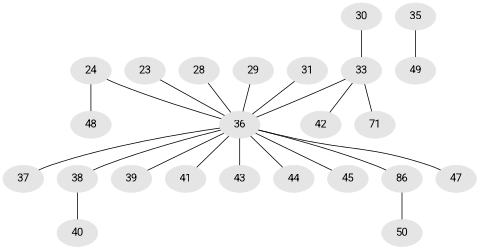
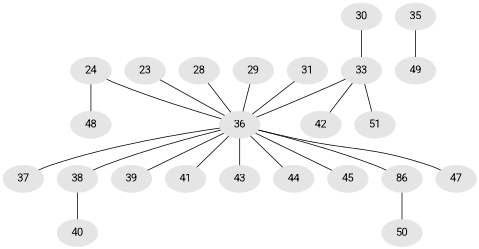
(375, 125) -> (375, 125)
